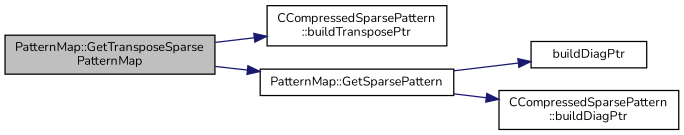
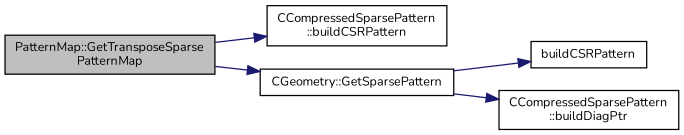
(357, 26) -> (357, 26)
(589, 55) -> (589, 55)
(357, 82) -> (357, 82)
